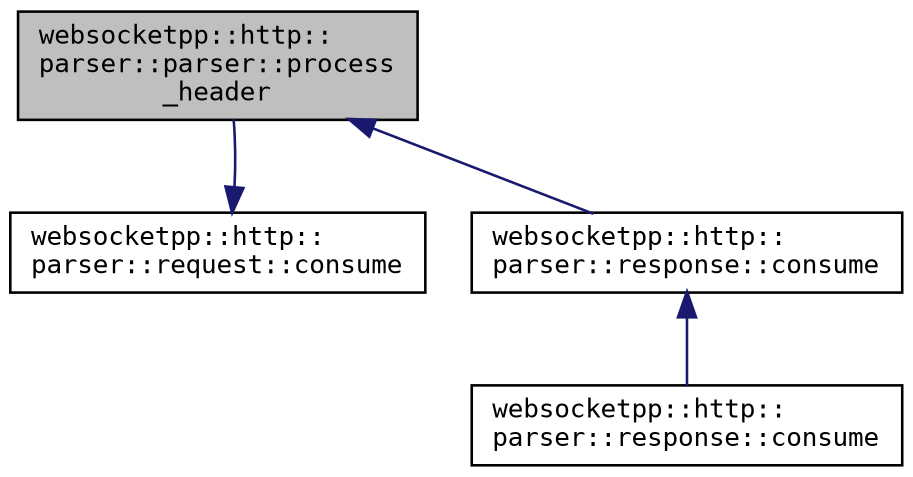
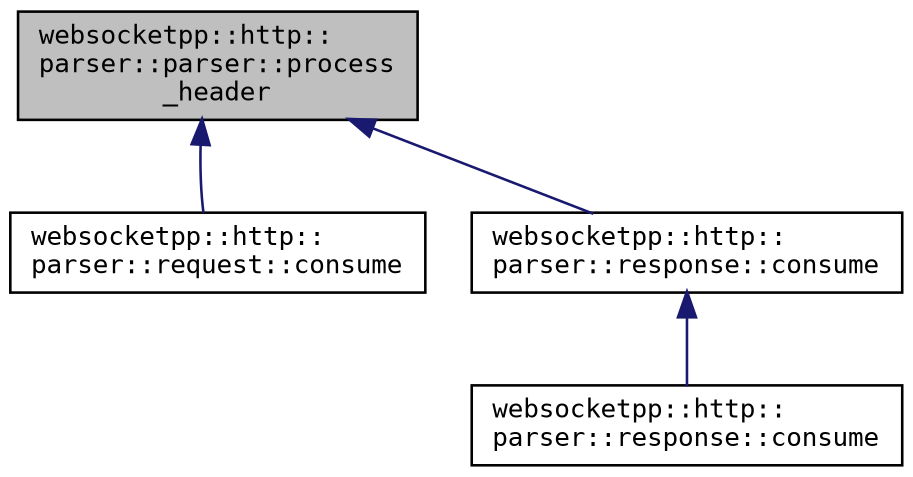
(235, 153) -> (201, 179)
